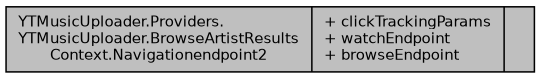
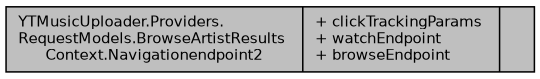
(159, 39) -> (152, 39)
